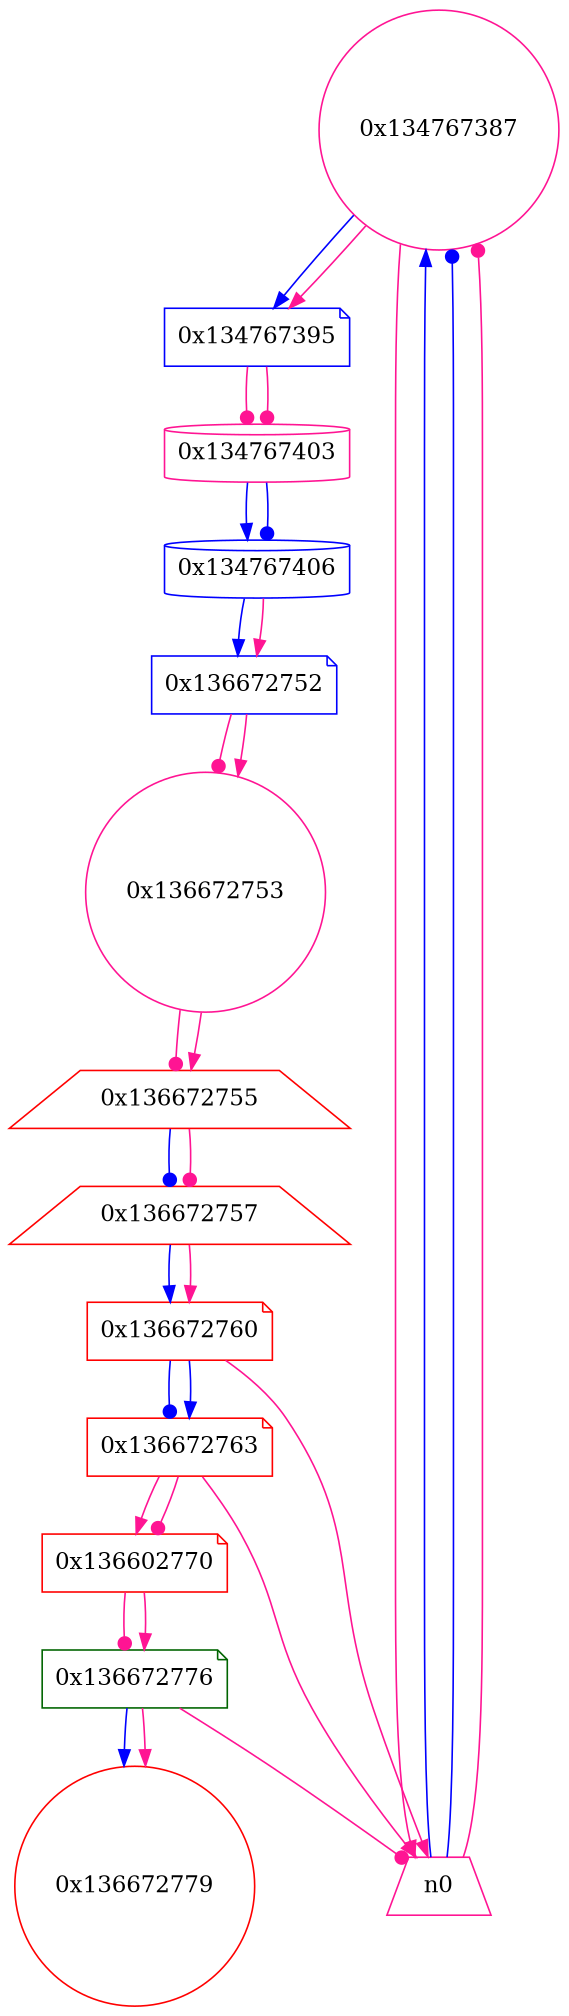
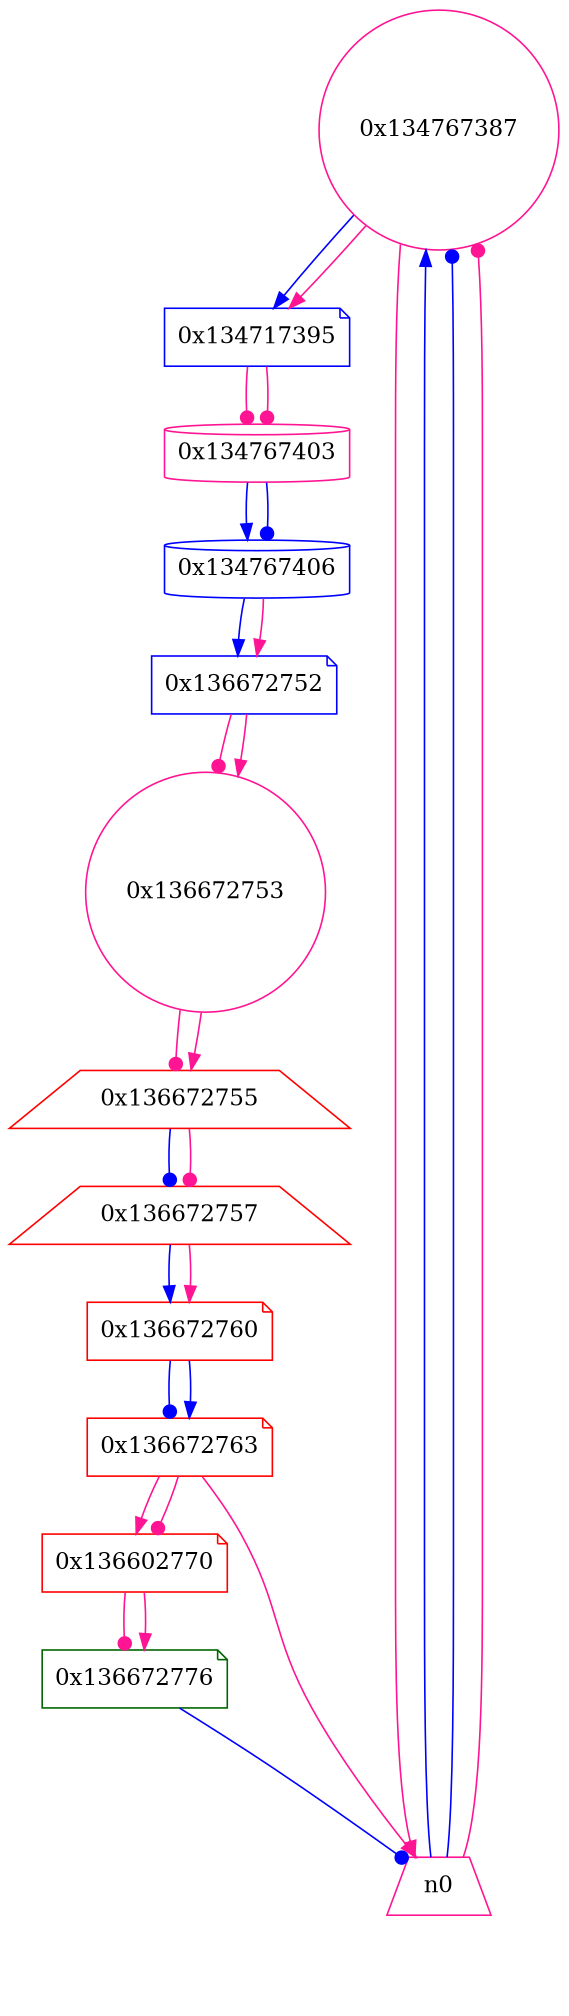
(257, 337) -> (257, 337)
(346, 1588) -> none
(289, 1779) -> (289, 1779)
(135, 1886) -> none
